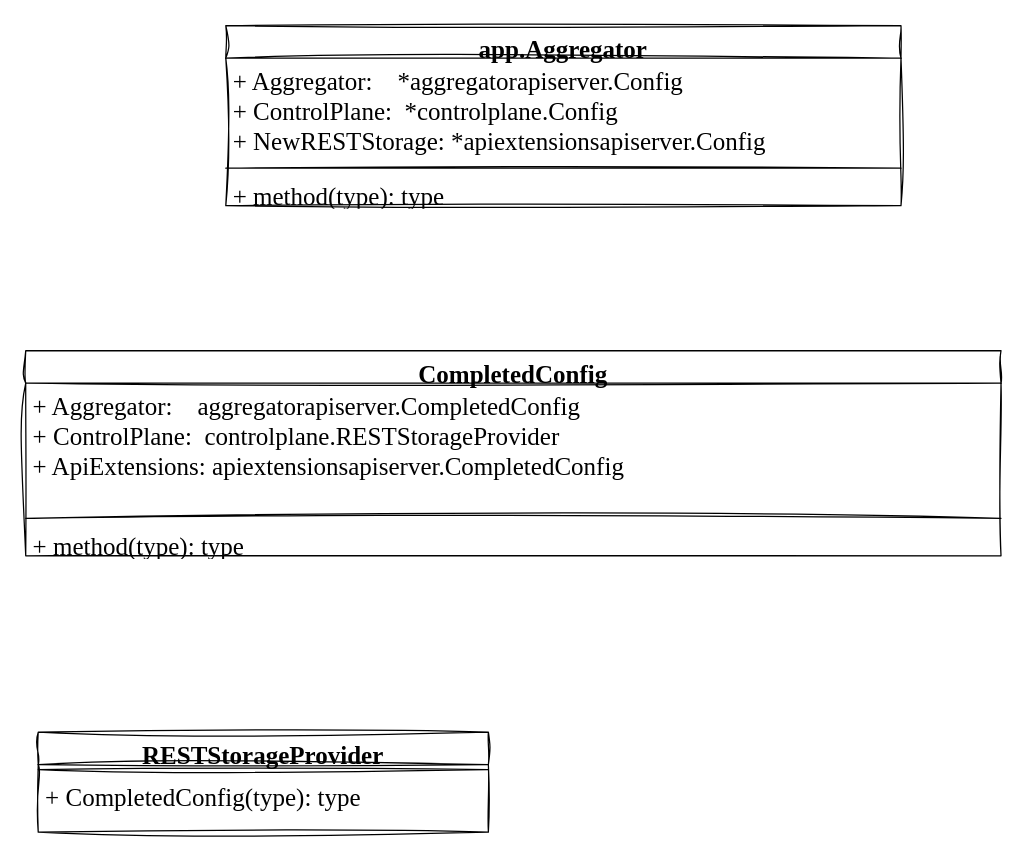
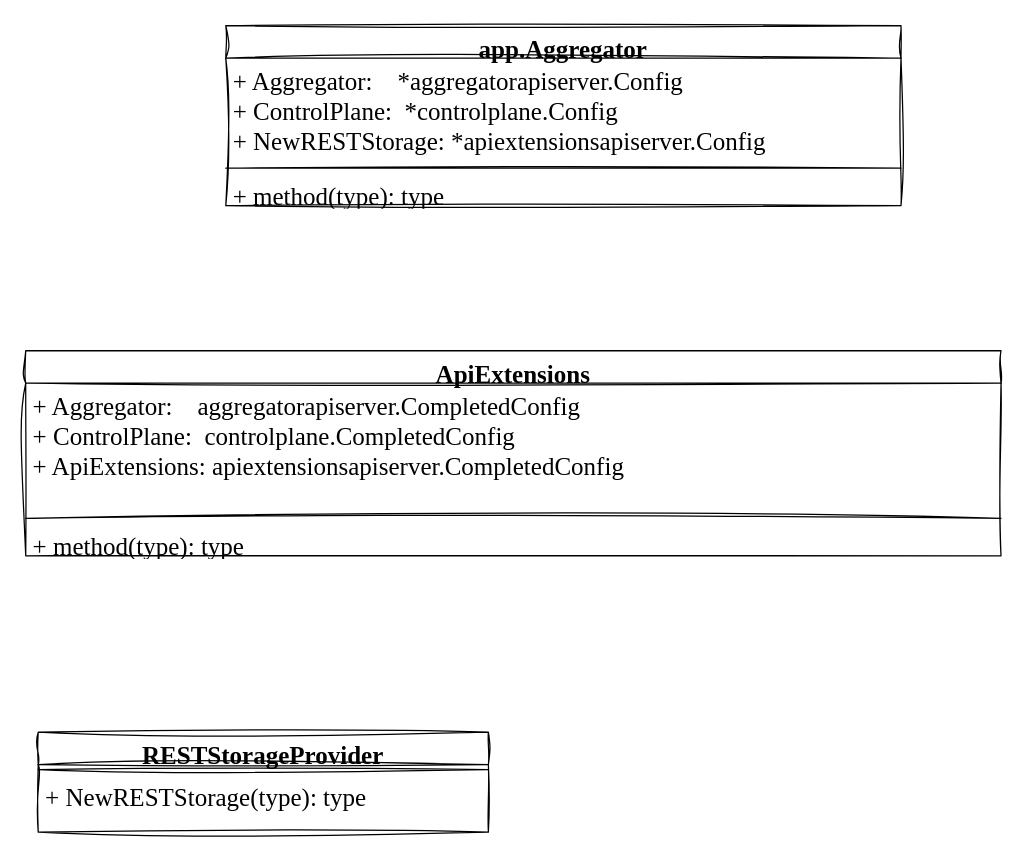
(513, 374) -> (513, 374)
(382, 437) -> (382, 437)
(232, 798) -> (232, 798)
